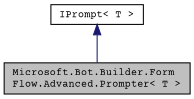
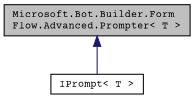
(97, 49) -> (97, 60)
